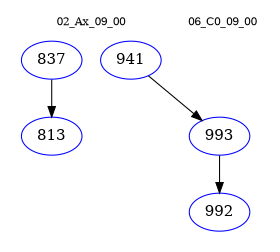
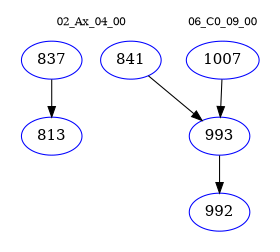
(91, 23) -> (91, 23)
(131, 60) -> (131, 60)
none -> (223, 60)
